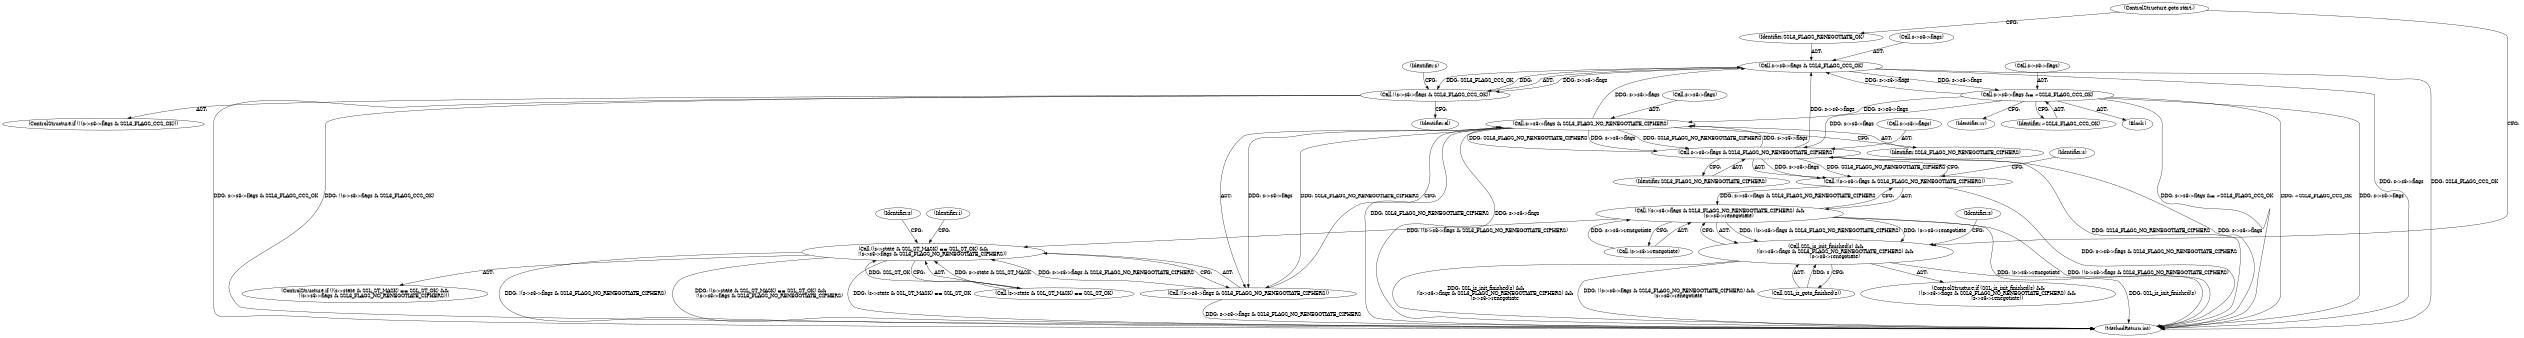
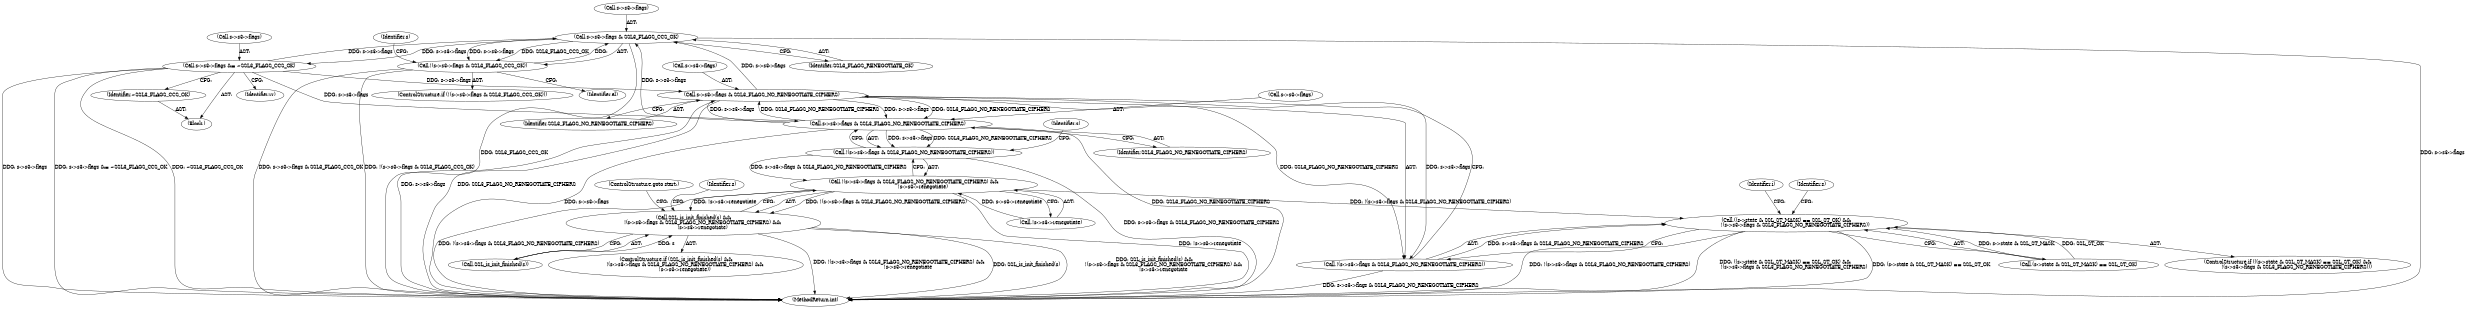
(1992, 23) -> (749, 50)
(2053, 110) -> (172, 109)
(1806, 294) -> (495, 265)
